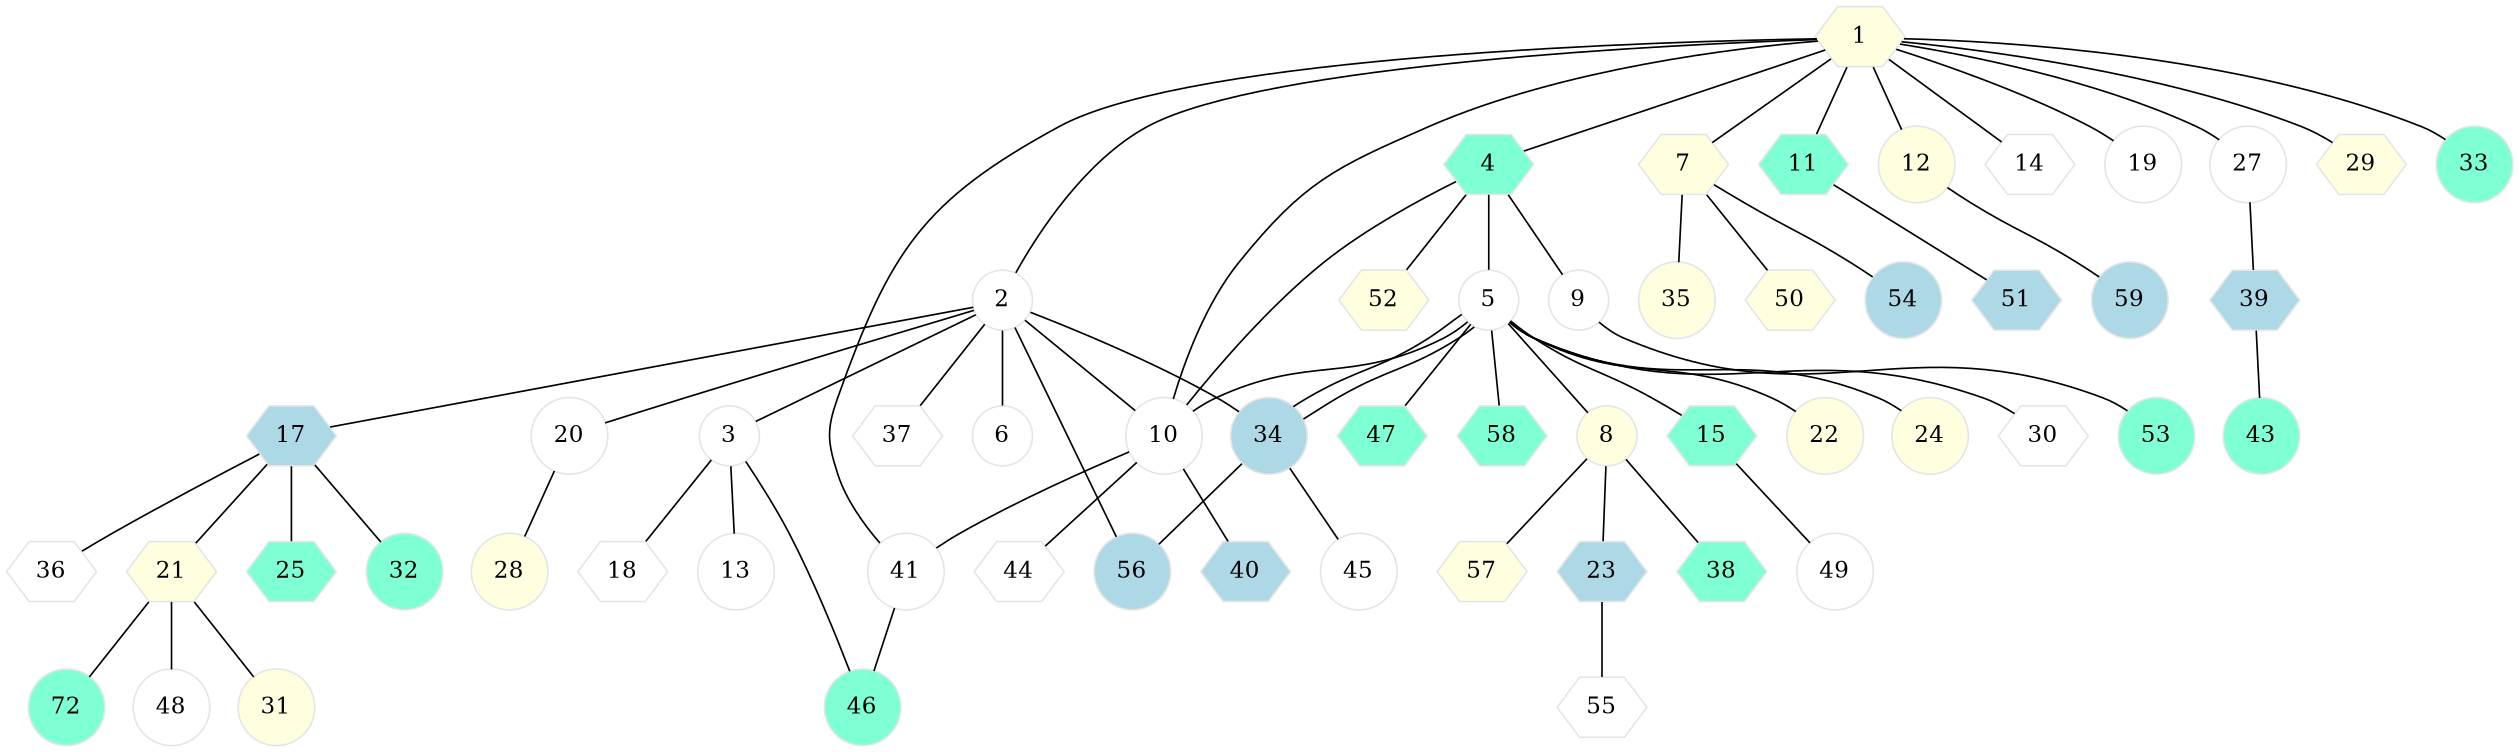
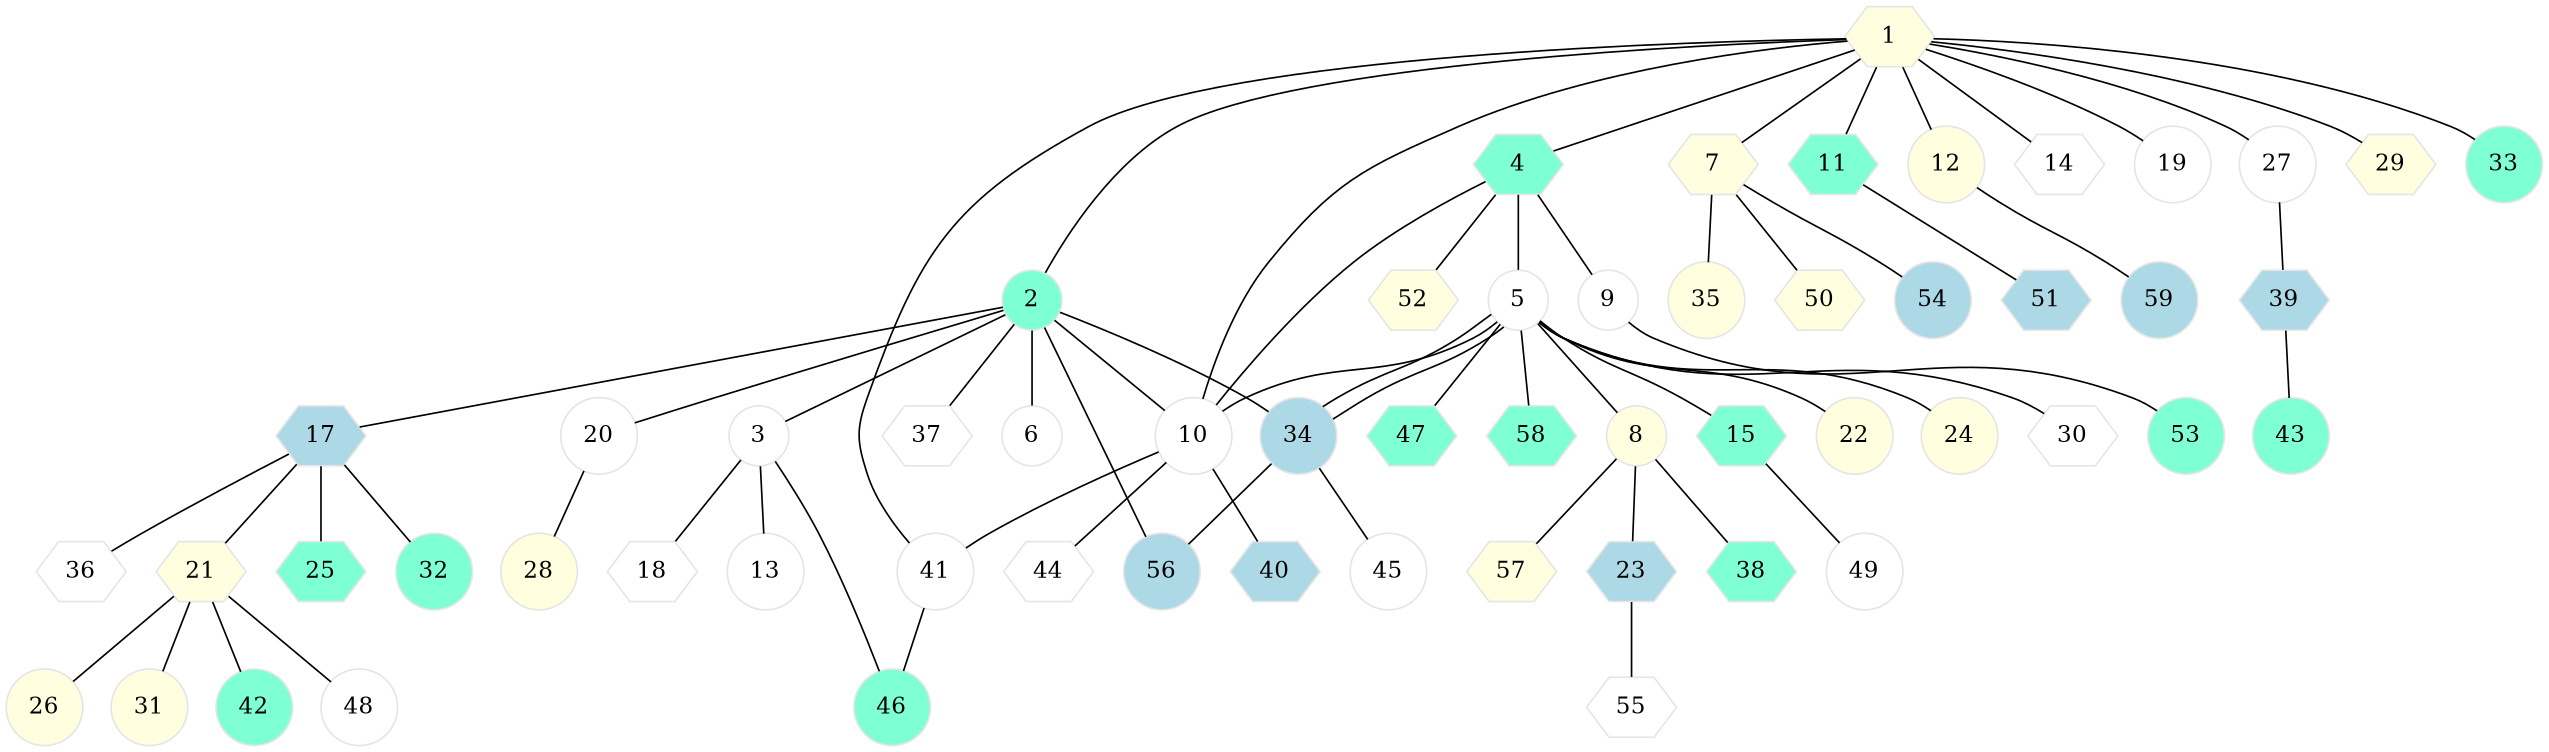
(1002, 300) -> (1032, 300)
none -> (45, 707)
(67, 707) -> (254, 707)
